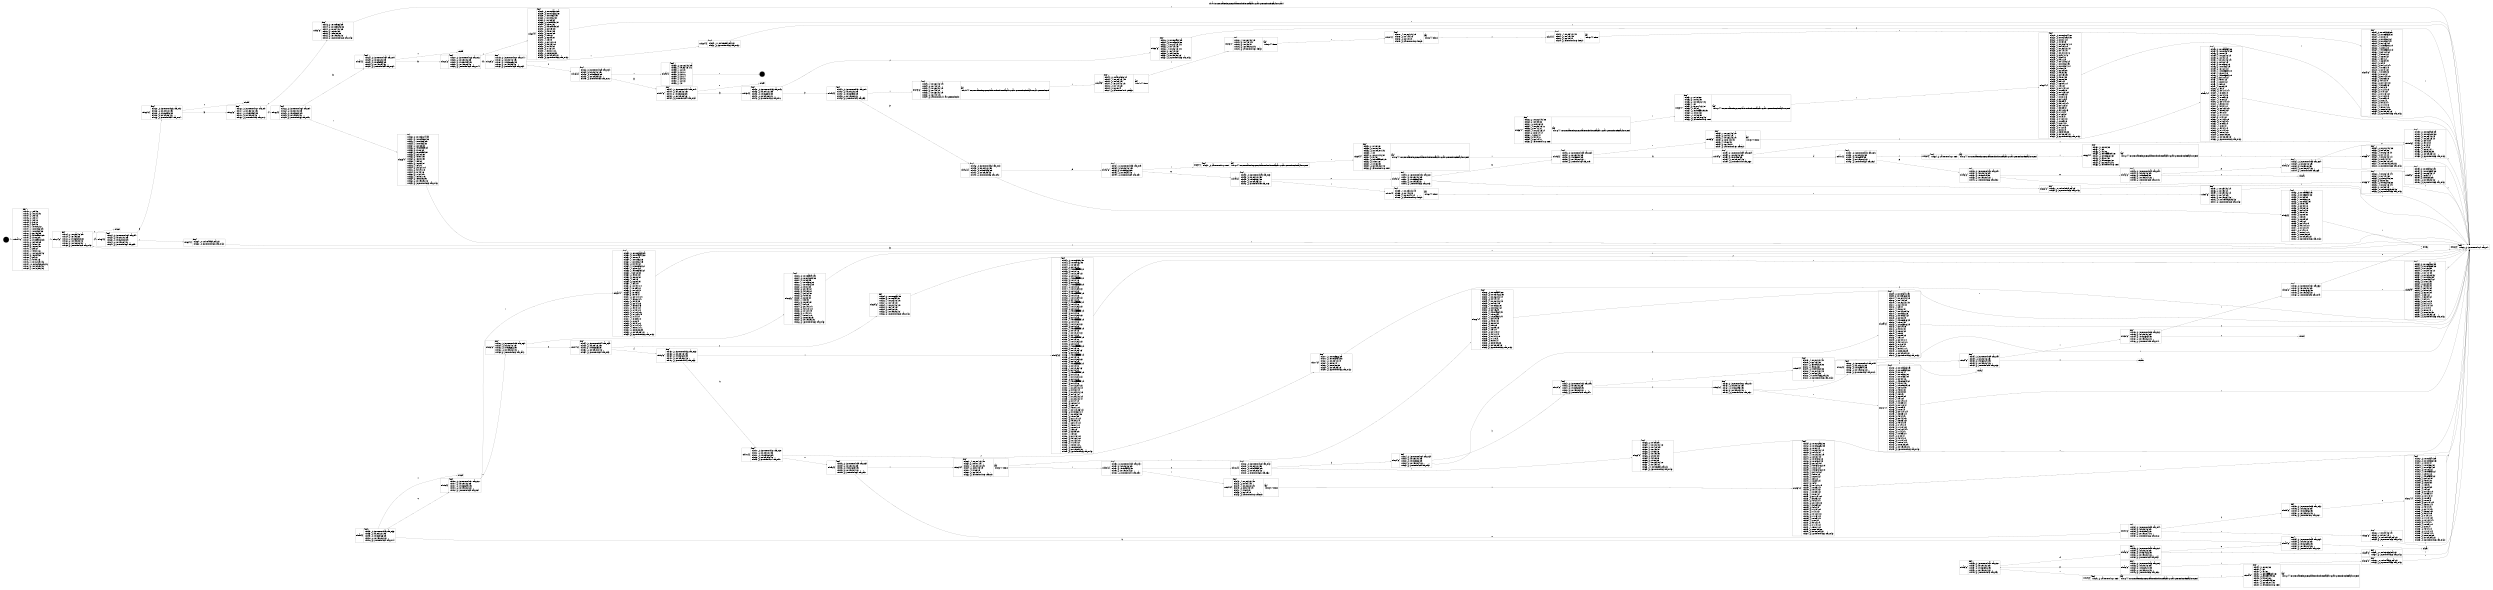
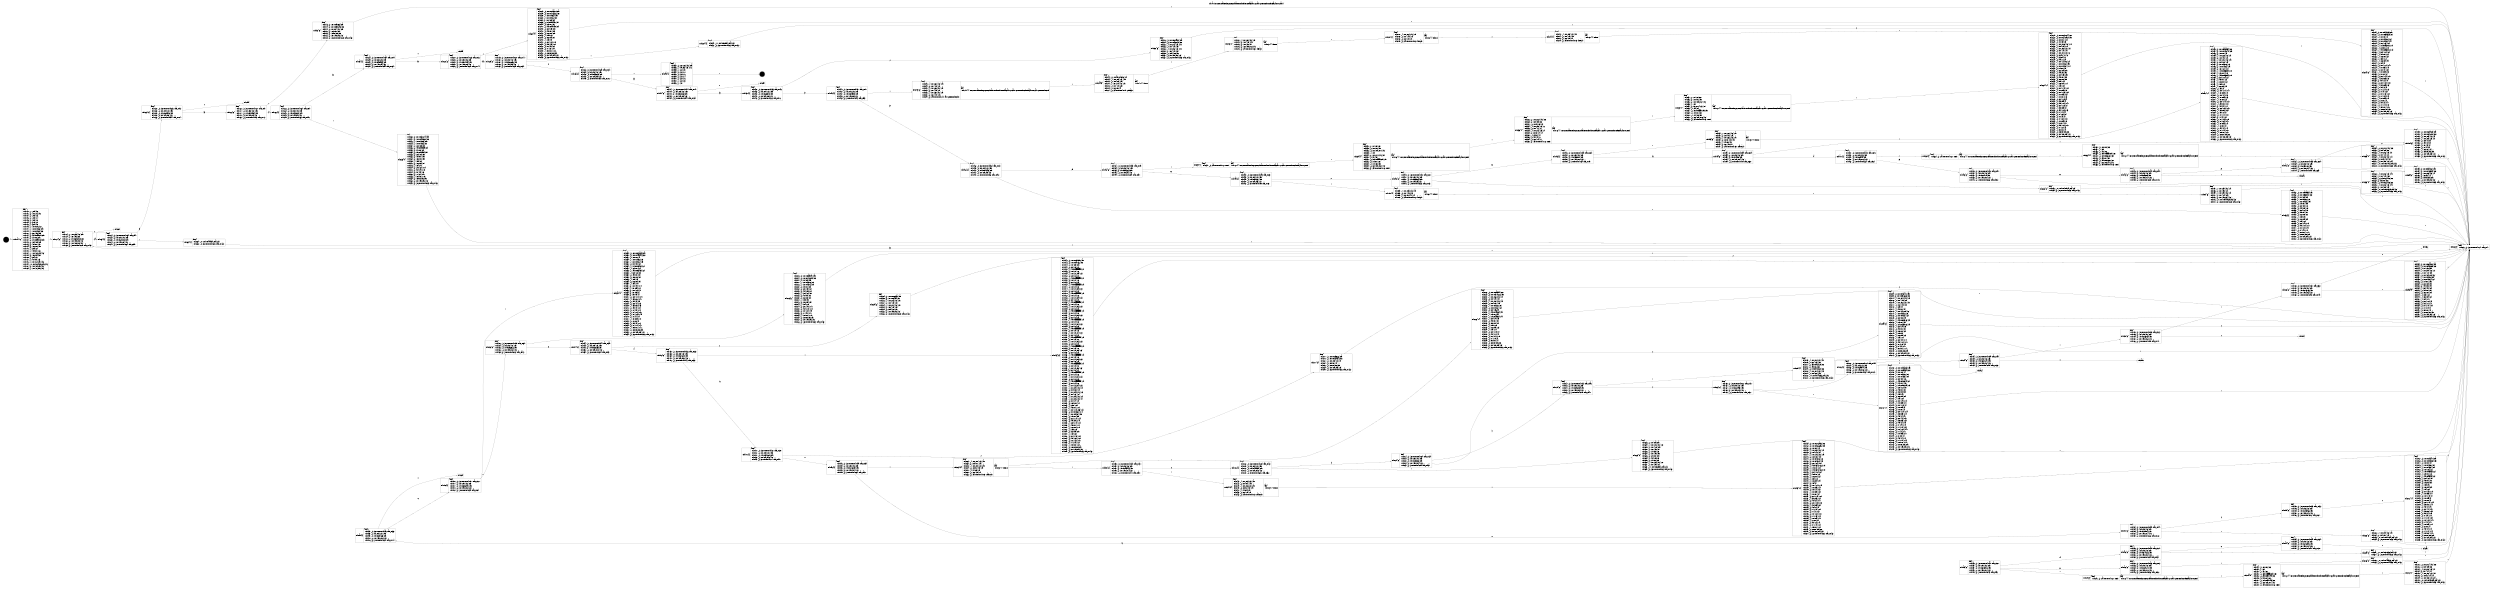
(1511, 157) -> (1492, 144)
(2372, 234) -> (2395, 225)
(1338, 540) -> (1339, 544)
(2060, 568) -> (2060, 569)
none -> (2425, 573)
